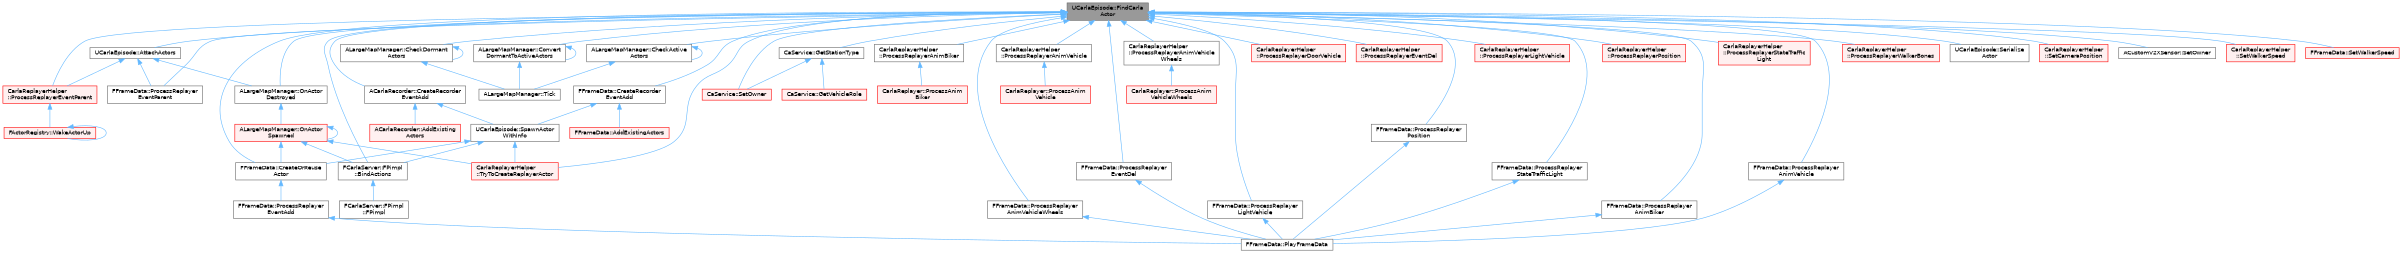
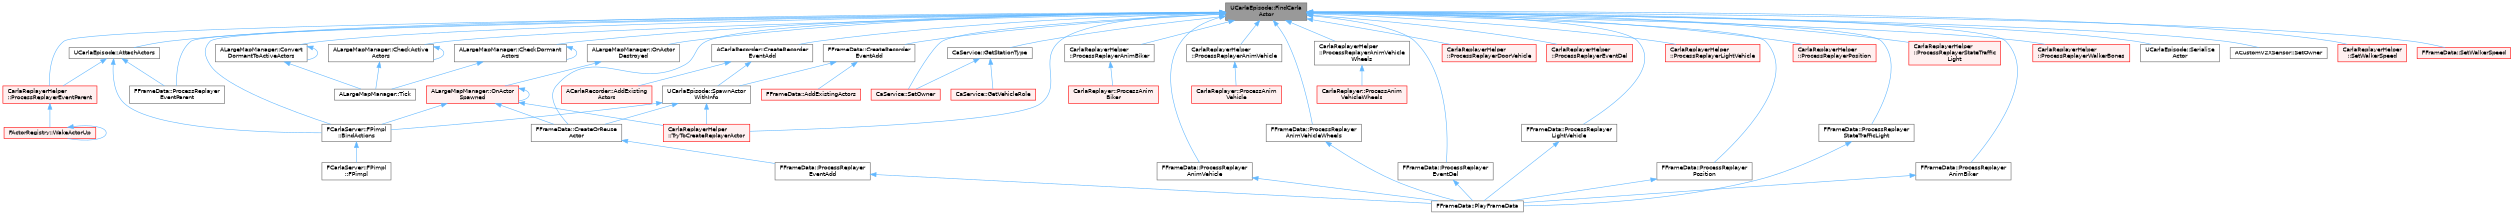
(2074, 53) -> none
(205, 73) -> (200, 126)
